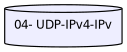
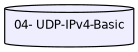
(63, 26) -> (69, 26)
